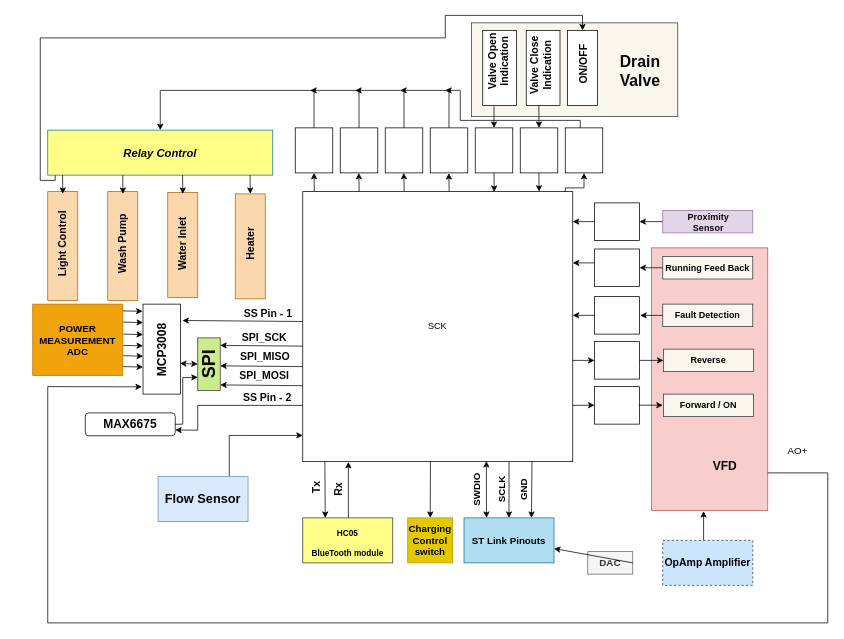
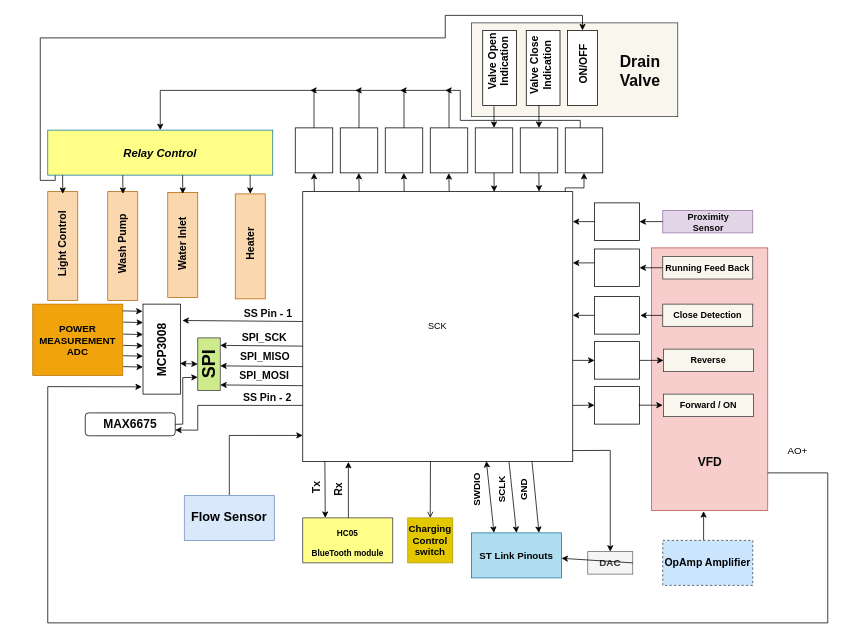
(708, 315) -> (708, 315)
(725, 465) -> (710, 462)
none -> (610, 480)
(203, 499) -> (229, 518)
(430, 511) -> (430, 513)
(509, 540) -> (516, 555)
